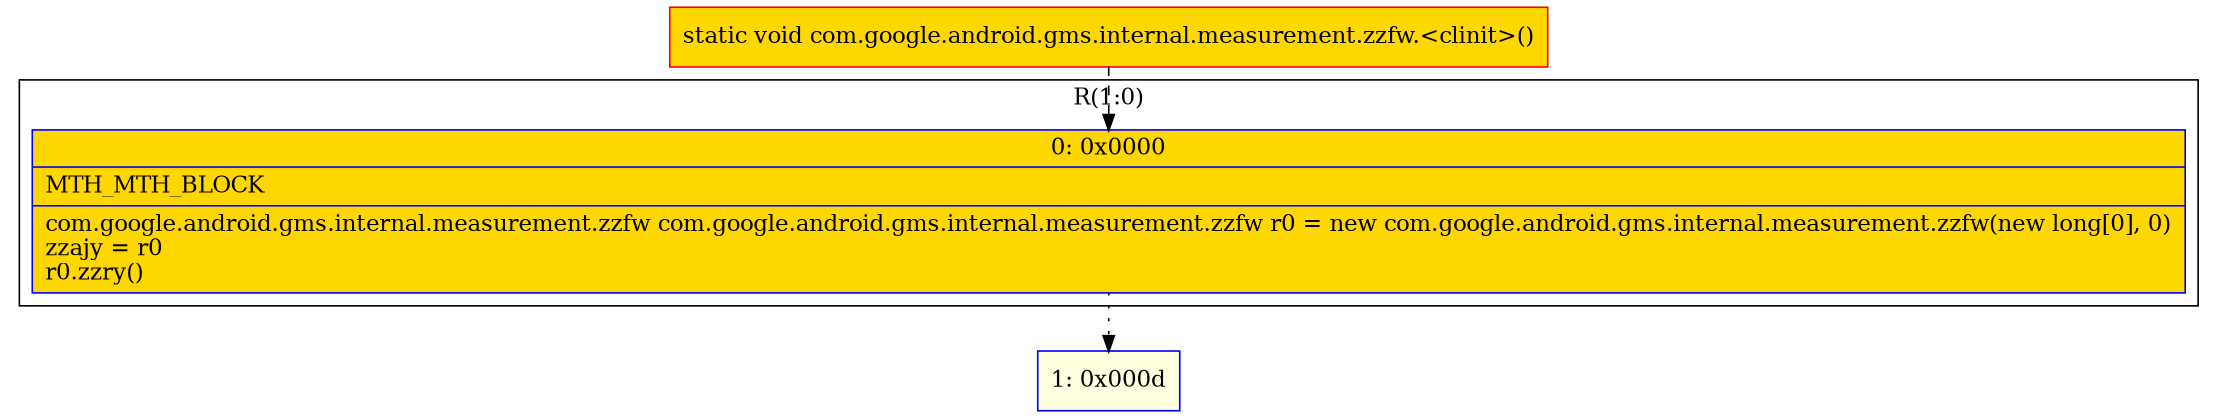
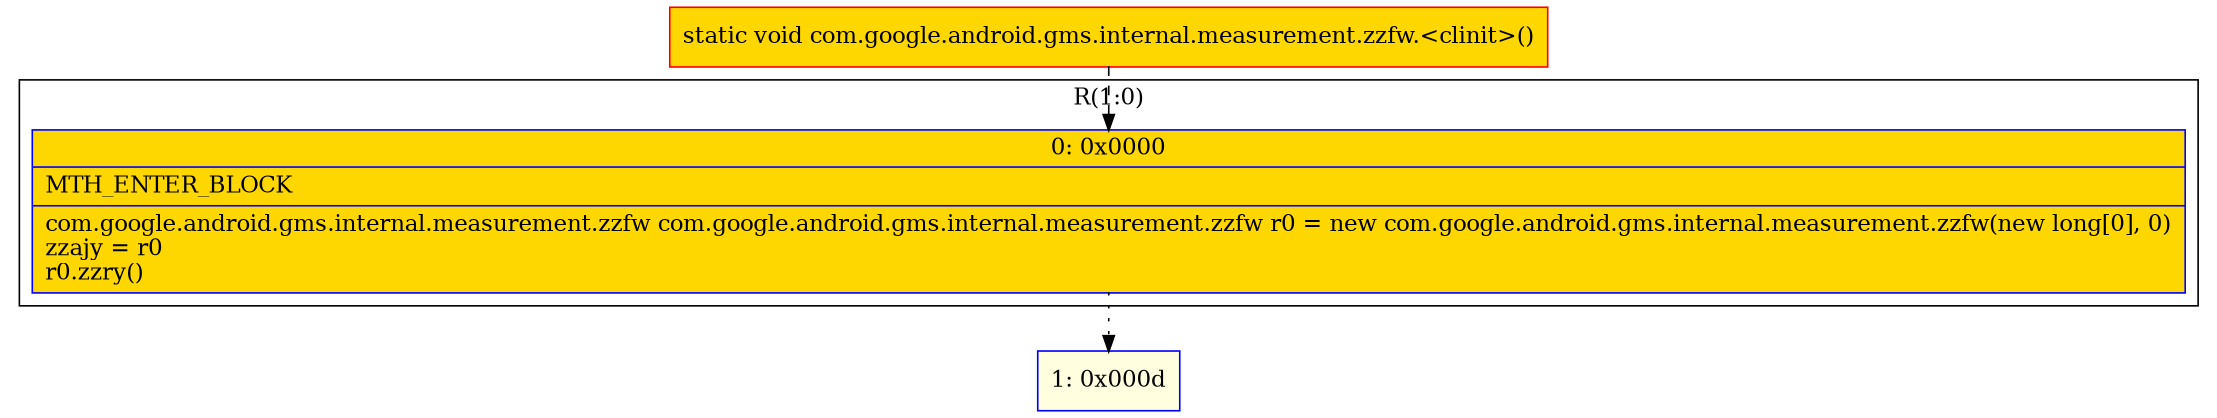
(155, 186) -> (169, 186)
